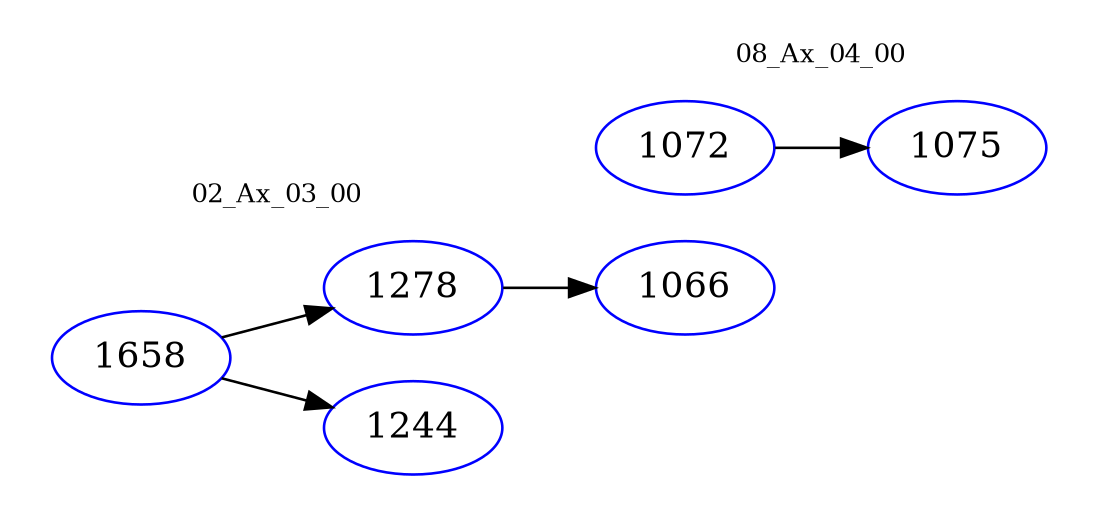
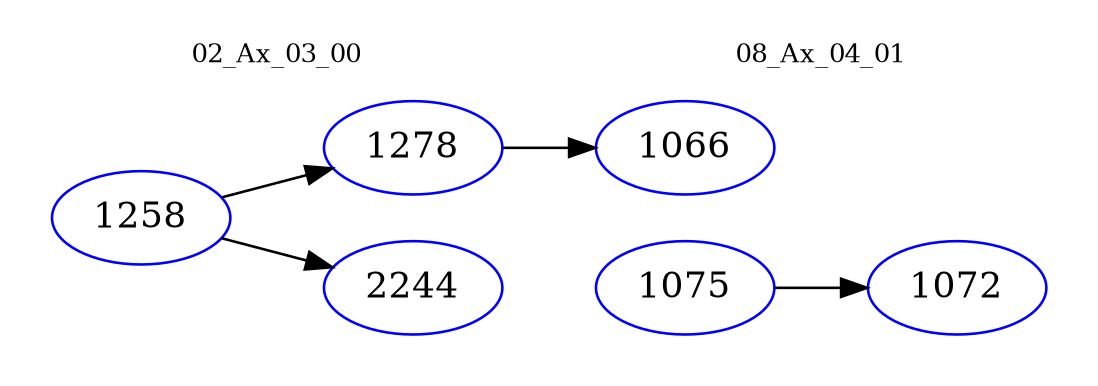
(821, 56) -> (821, 56)
(808, 148) -> (808, 288)
(141, 358) -> (141, 218)
(413, 428) -> (413, 288)
